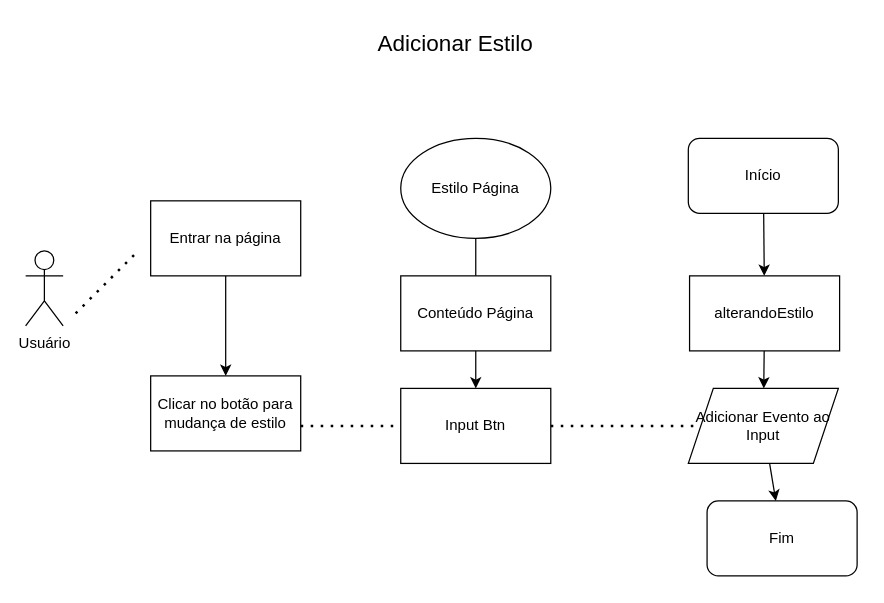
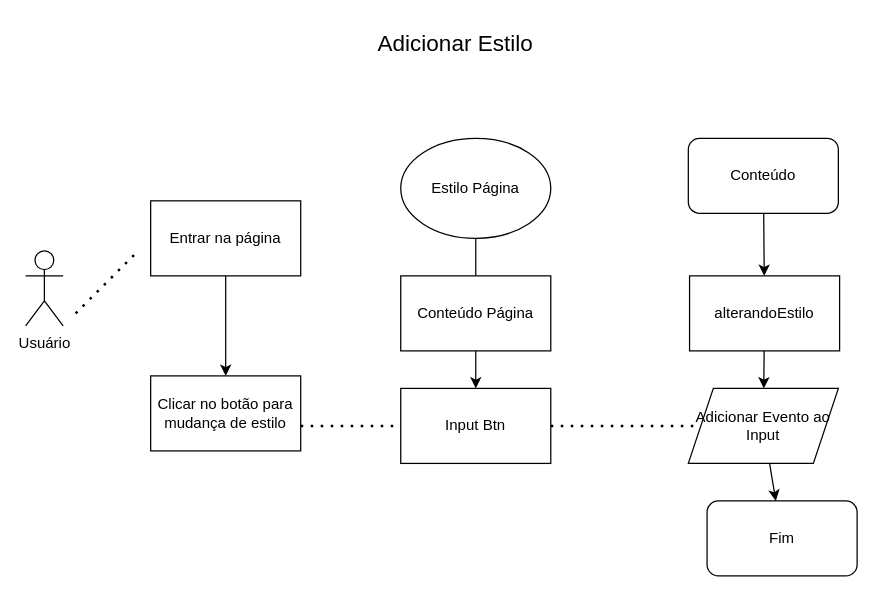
(763, 176) -> (763, 176)
